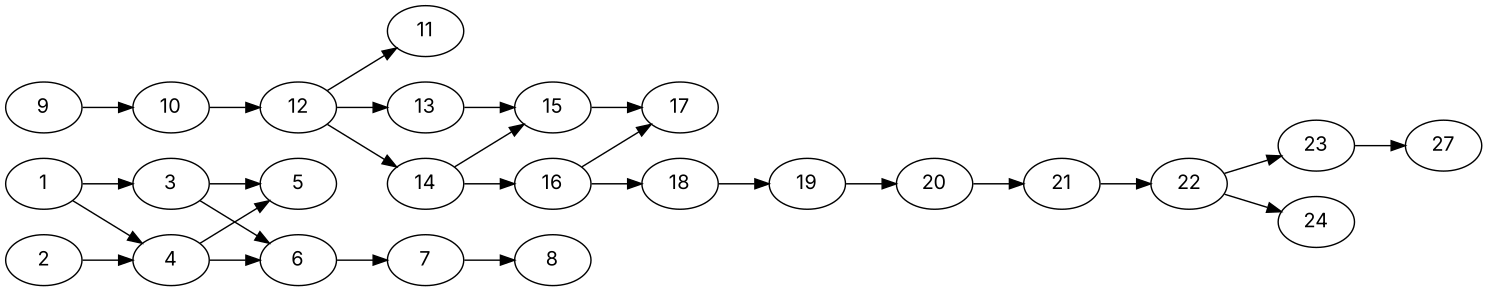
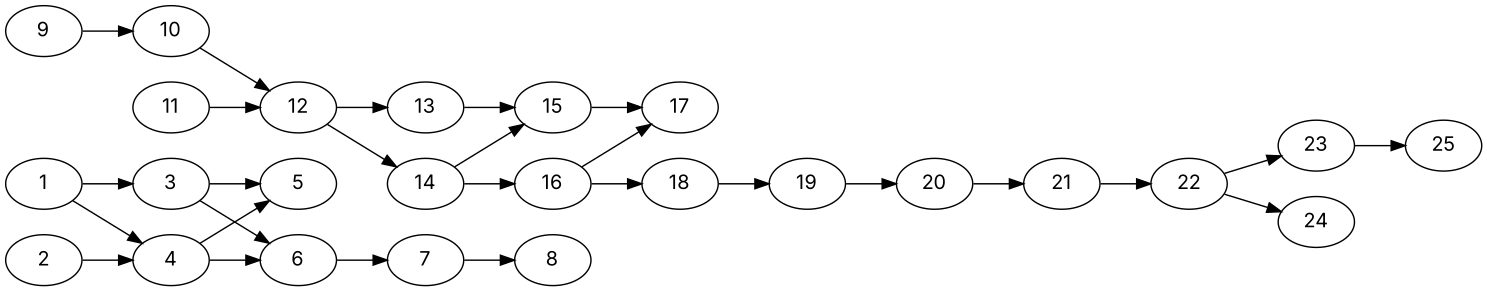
(356, 73) -> (228, 107)
(1444, 146) -> (1444, 146)
